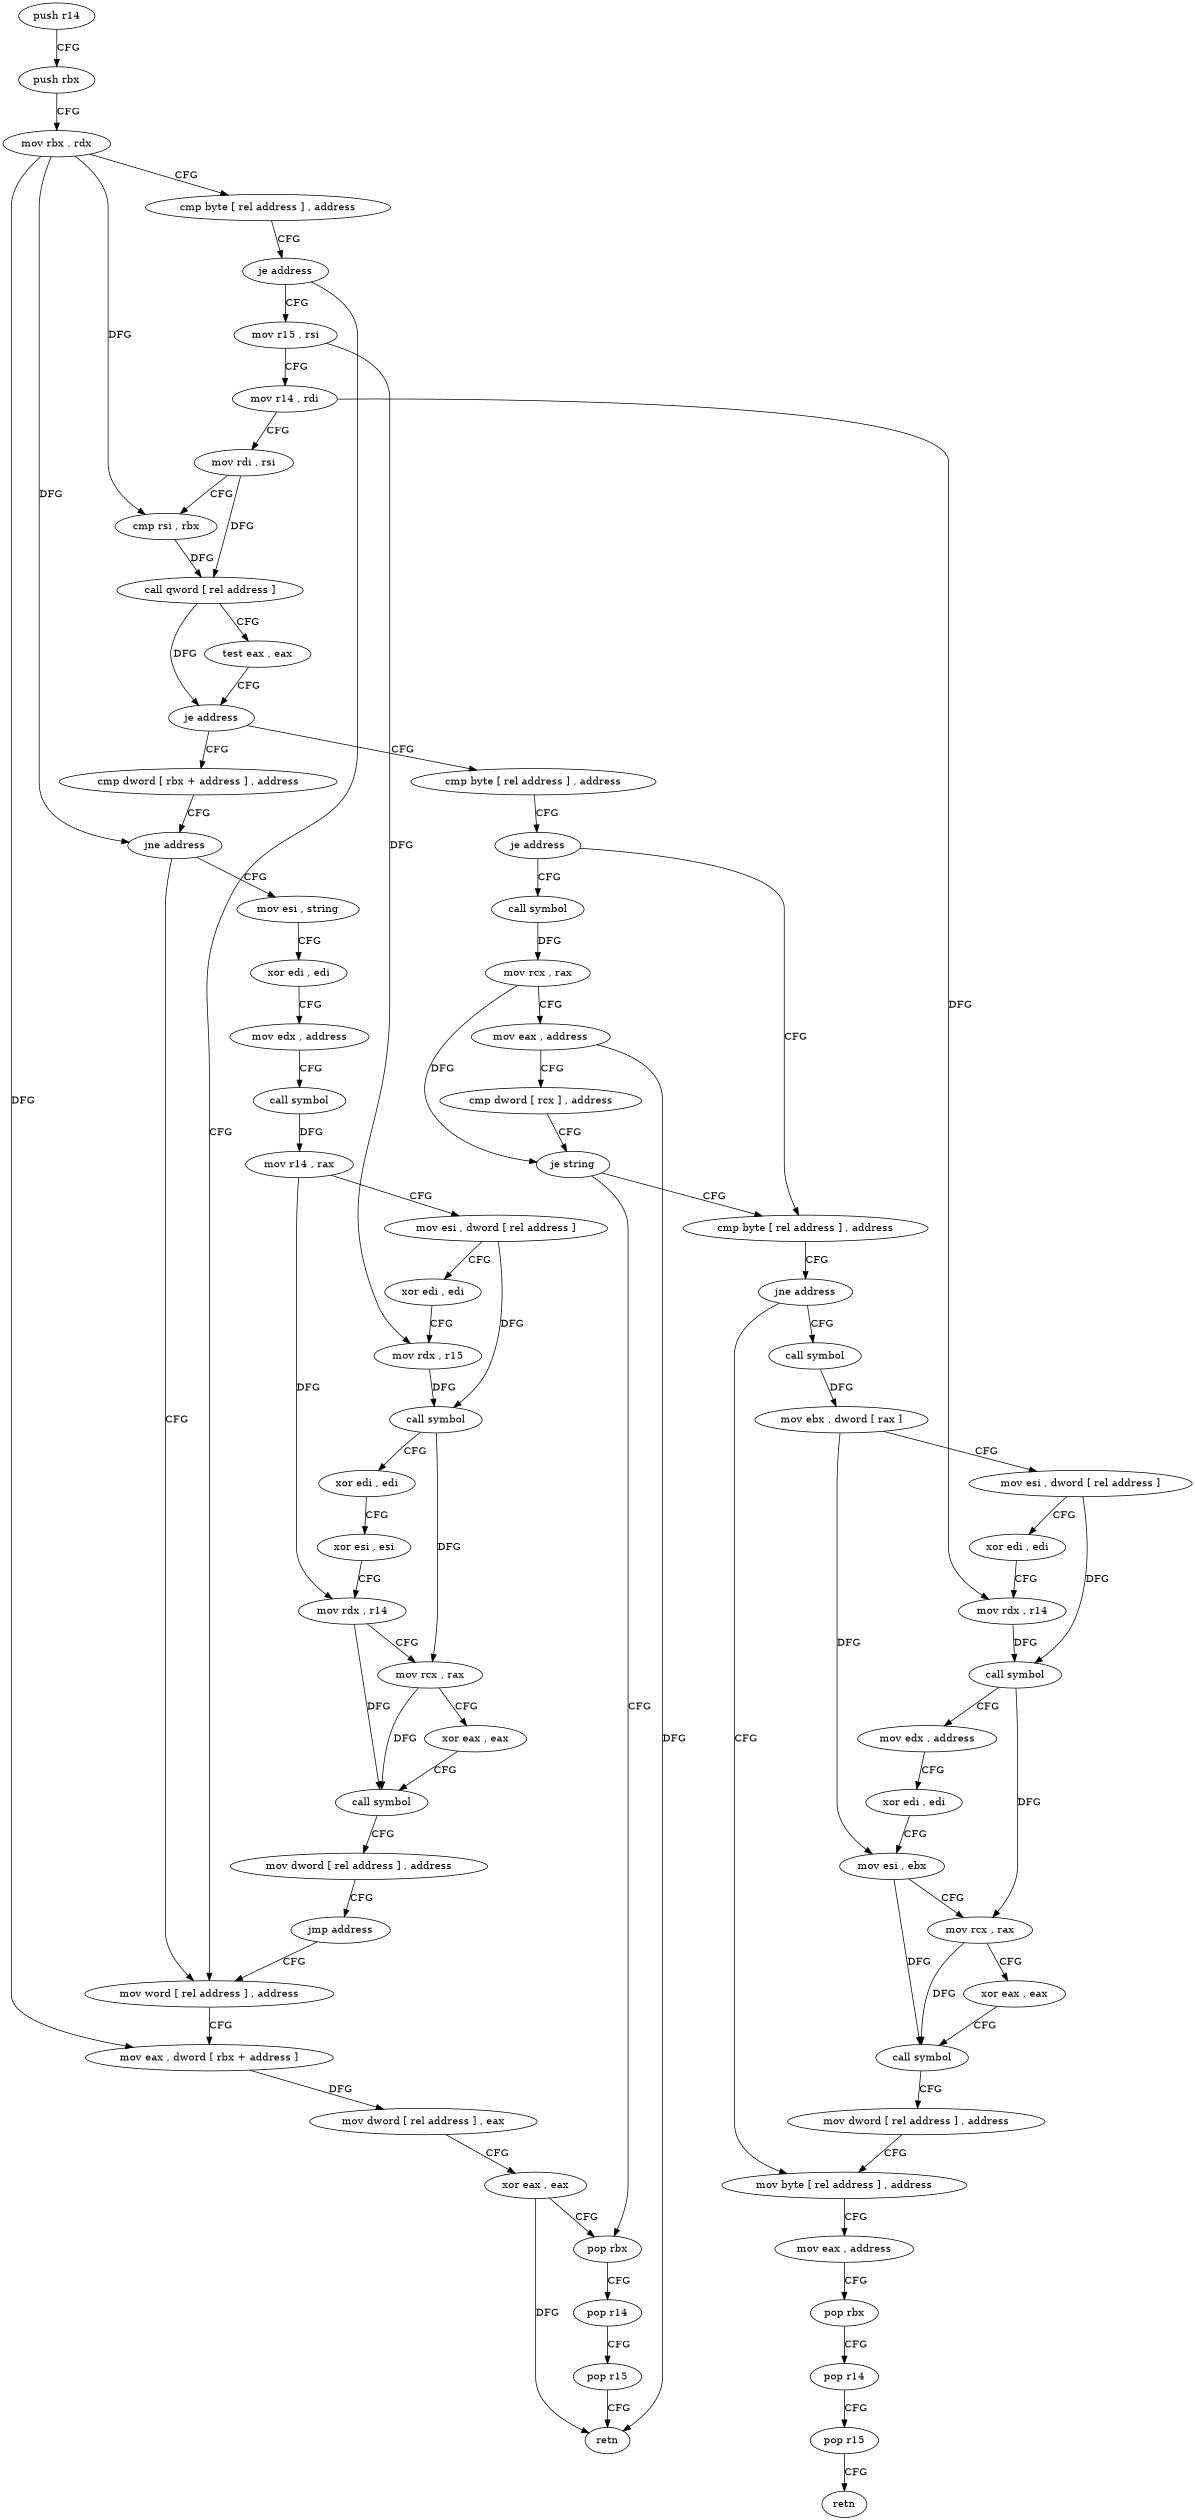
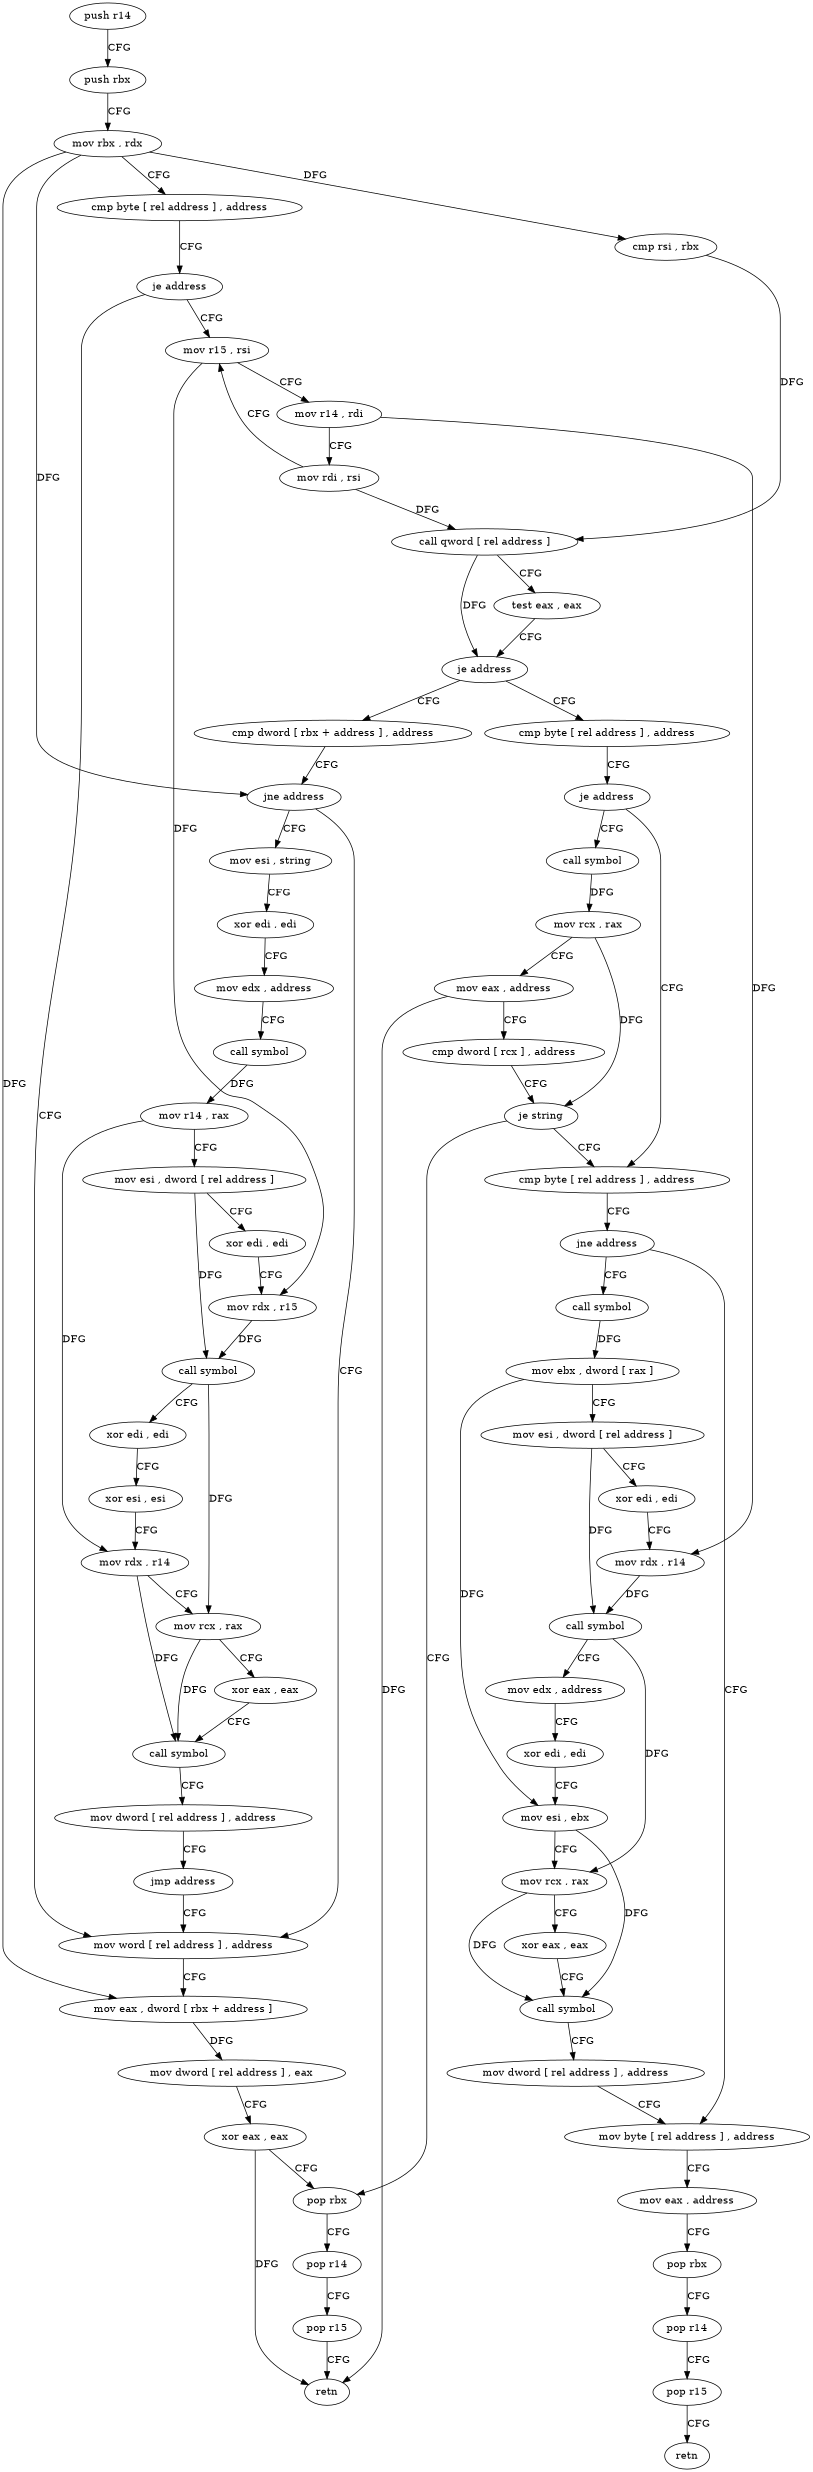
(207, 492) -> (249, 430)
